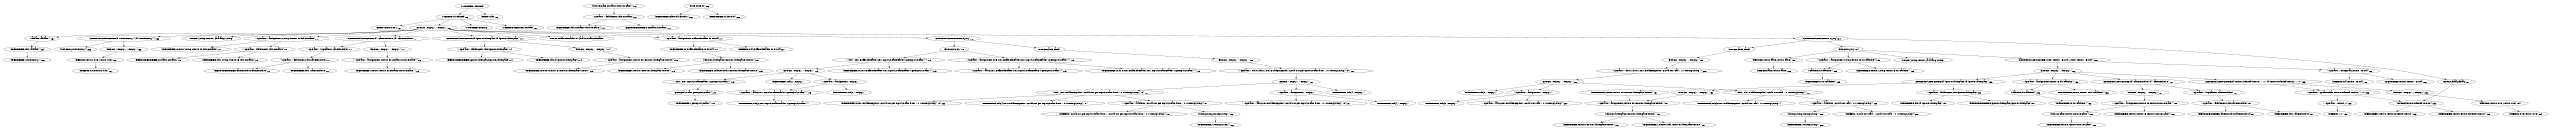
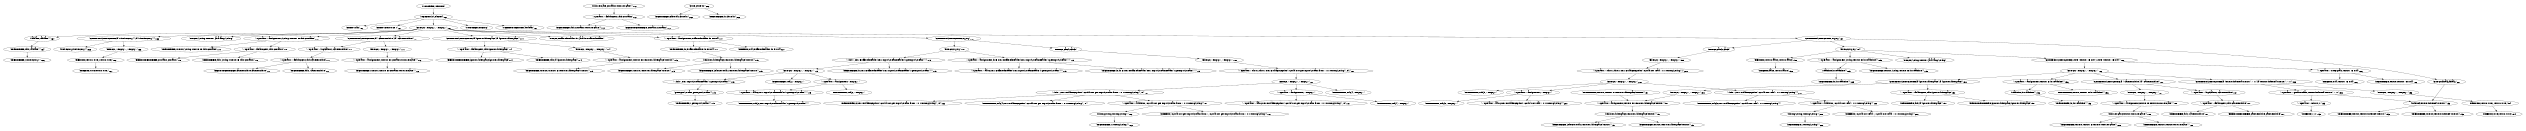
(481, 11) -> (392, 22)
(2144, 108) -> (2111, 119)
